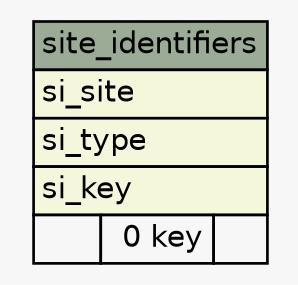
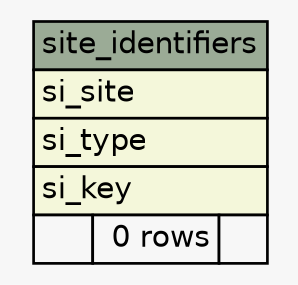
(164, 238) -> (161, 238)
